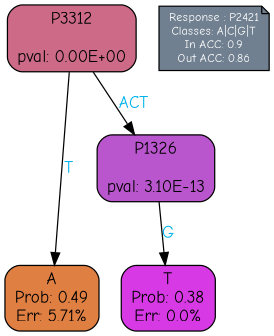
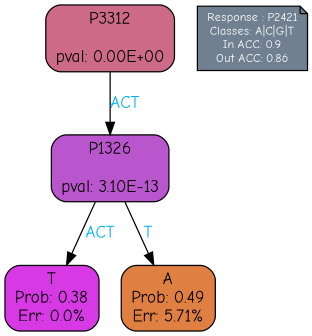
(62, 162) -> (137, 228)
(168, 233) -> (101, 233)
